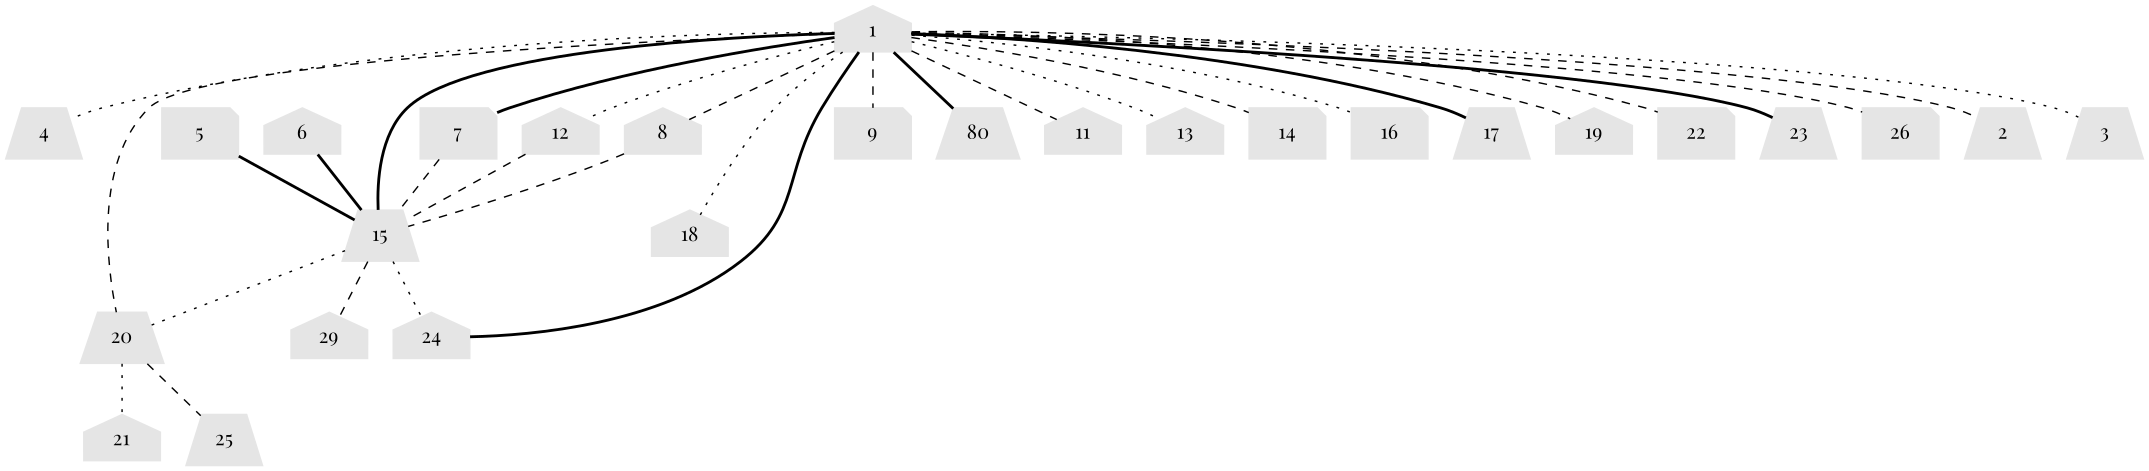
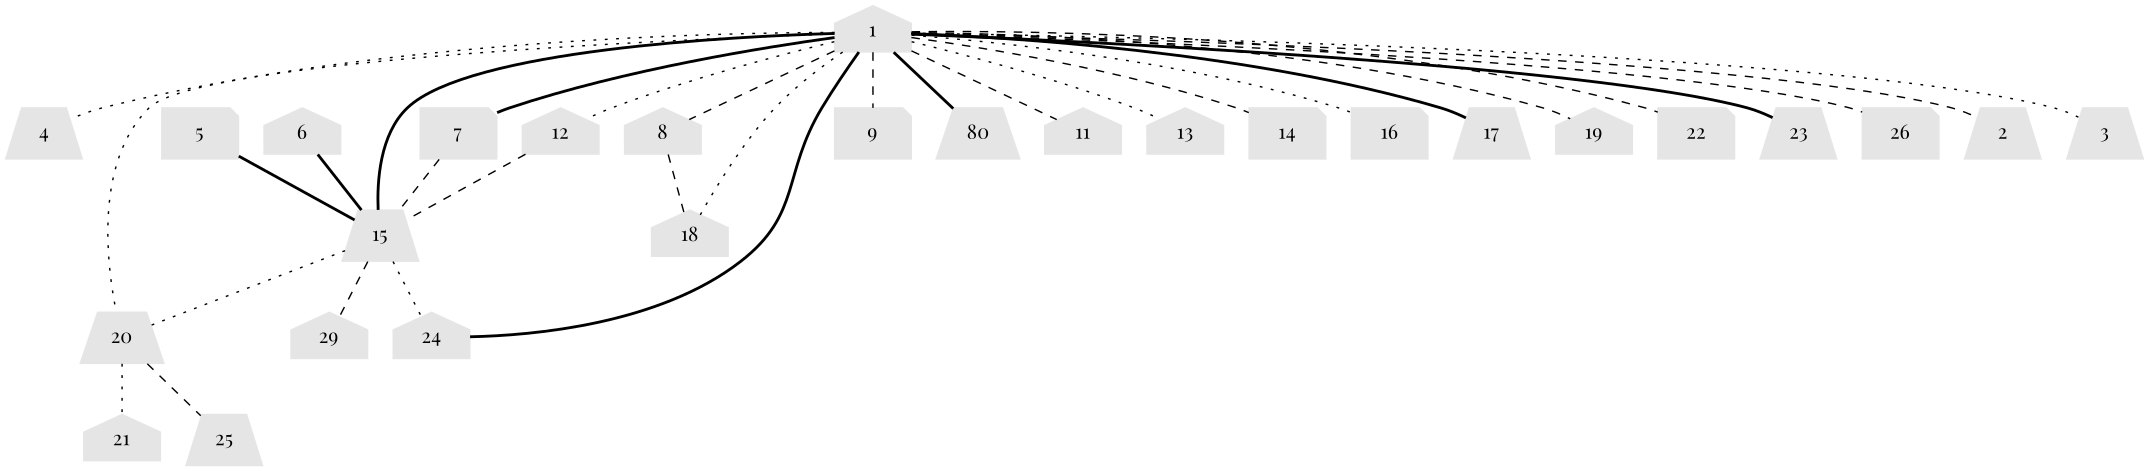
(382, 61) -> (382, 61)
(517, 193) -> (676, 184)
